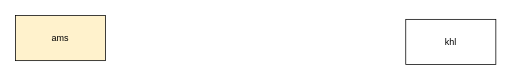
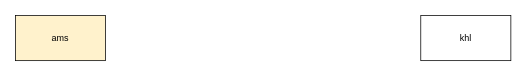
(450, 42) -> (465, 38)
